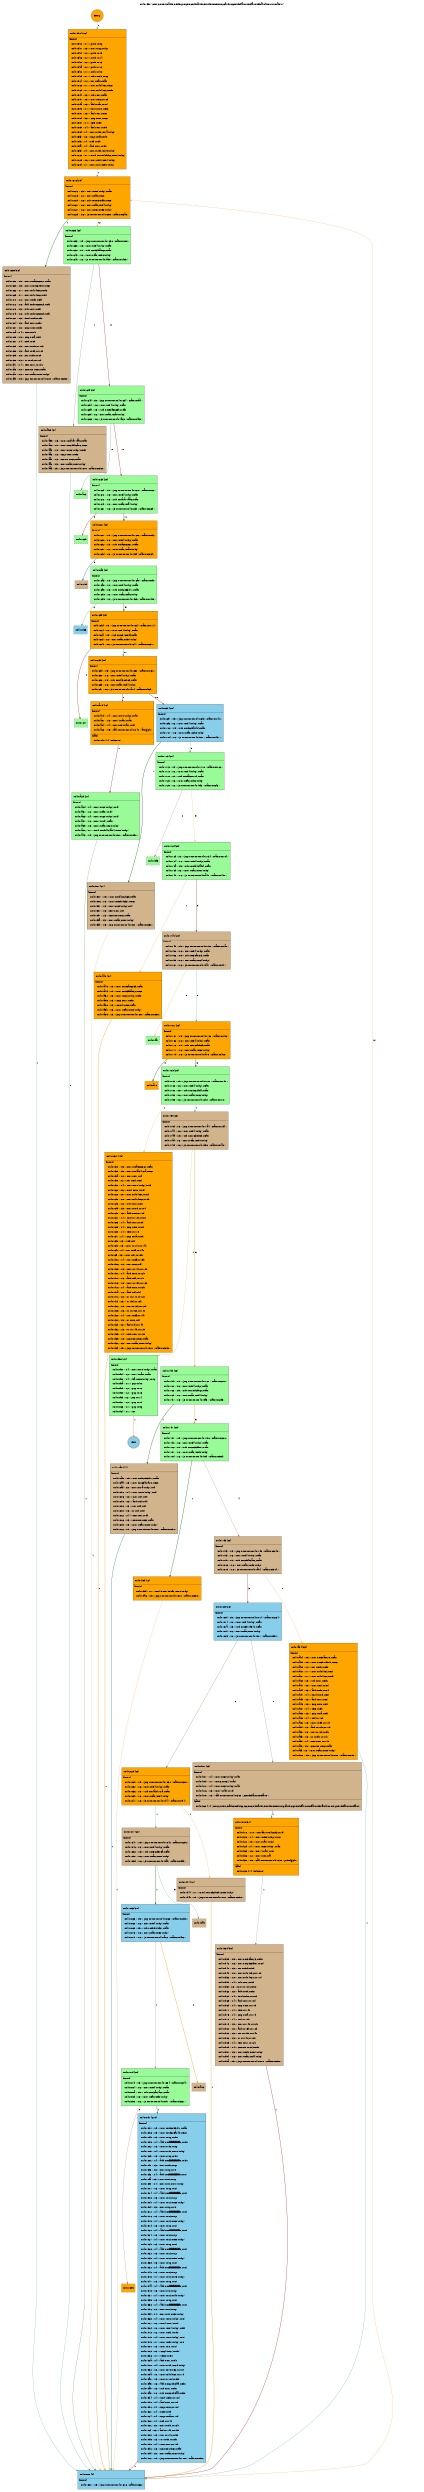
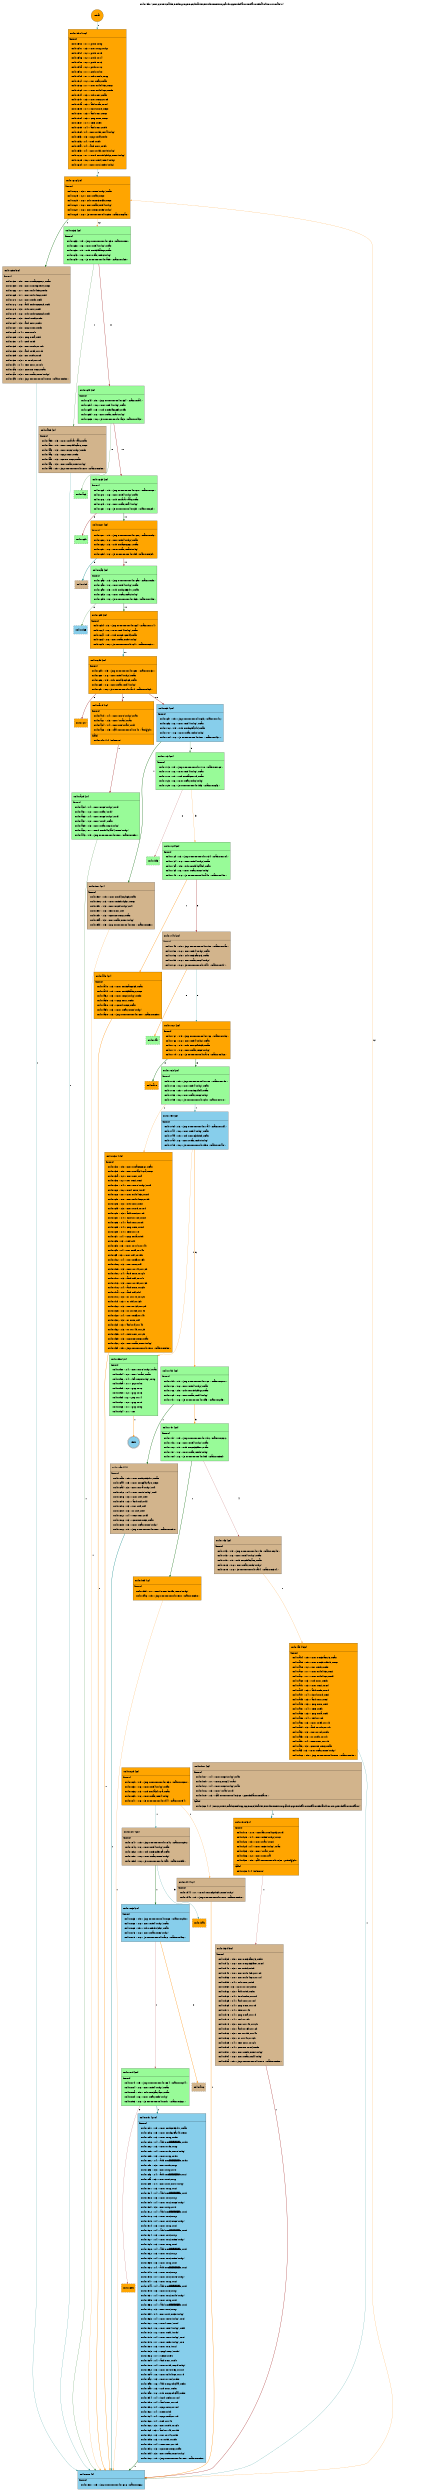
(97, 16) -> (97, 16)
none -> (124, 561)
(126, 607) -> (126, 607)
(78, 682) -> (87, 705)
(81, 723) -> (81, 723)
(164, 925) -> (164, 925)
(171, 1002) -> (171, 1002)
(195, 1131) -> (195, 1131)
(248, 1622) -> none
(199, 1923) -> (199, 1923)
(134, 2465) -> (134, 2465)
